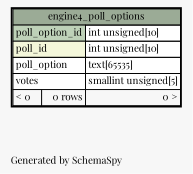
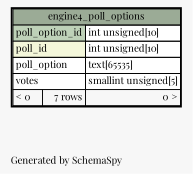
(68, 97) -> (69, 97)
